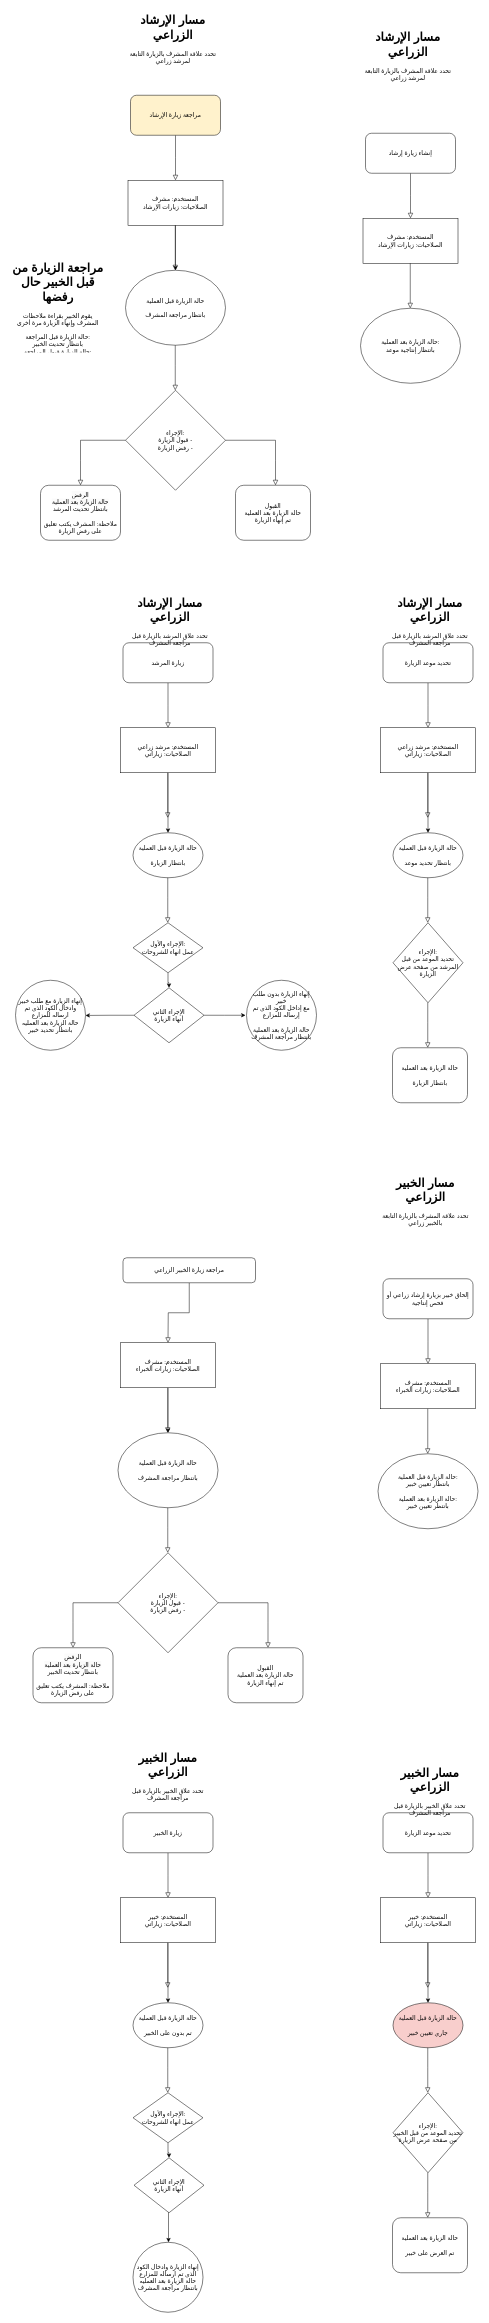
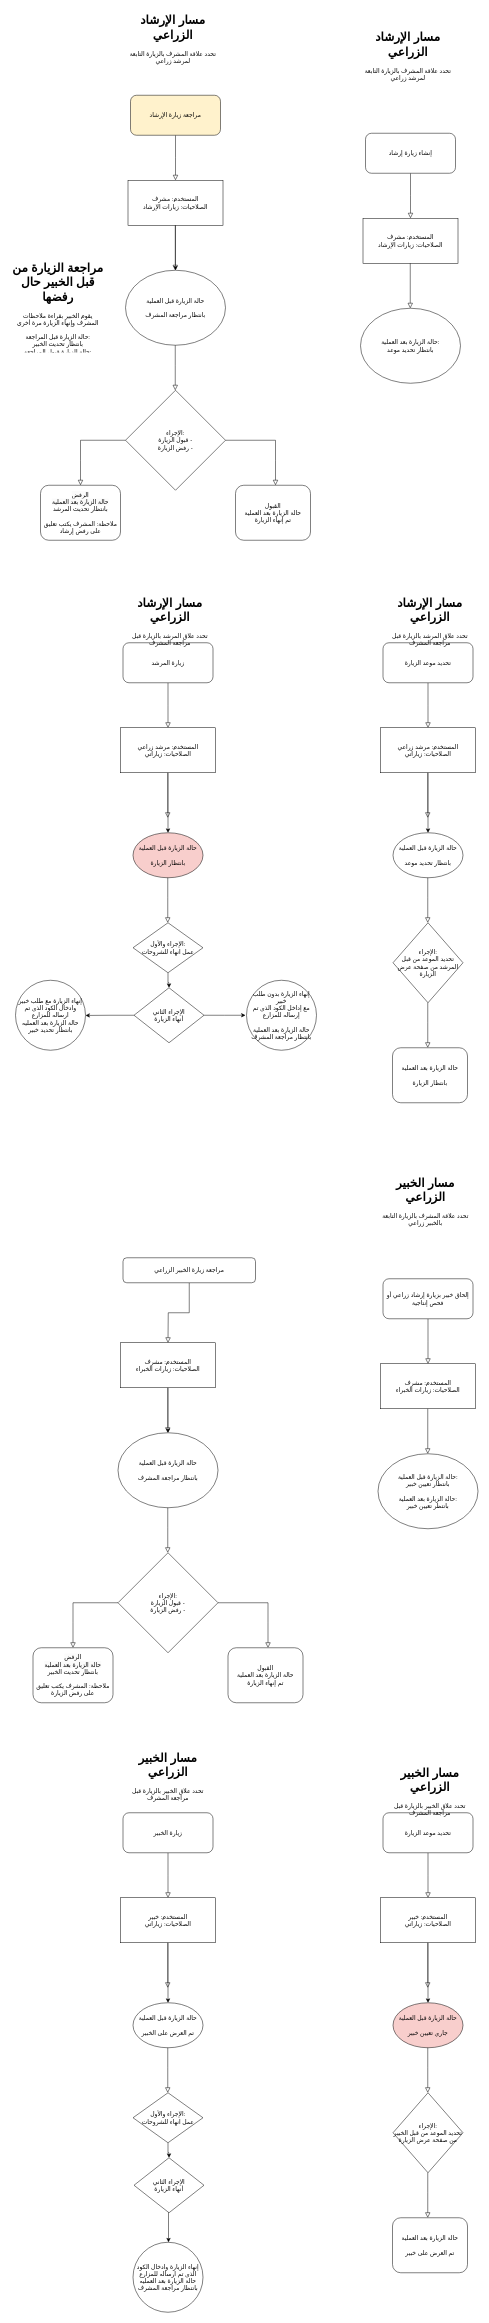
(410, 346) -> (410, 346)
(80, 513) -> (80, 513)
(168, 855) -> (168, 855)
(168, 2025) -> (168, 2025)
